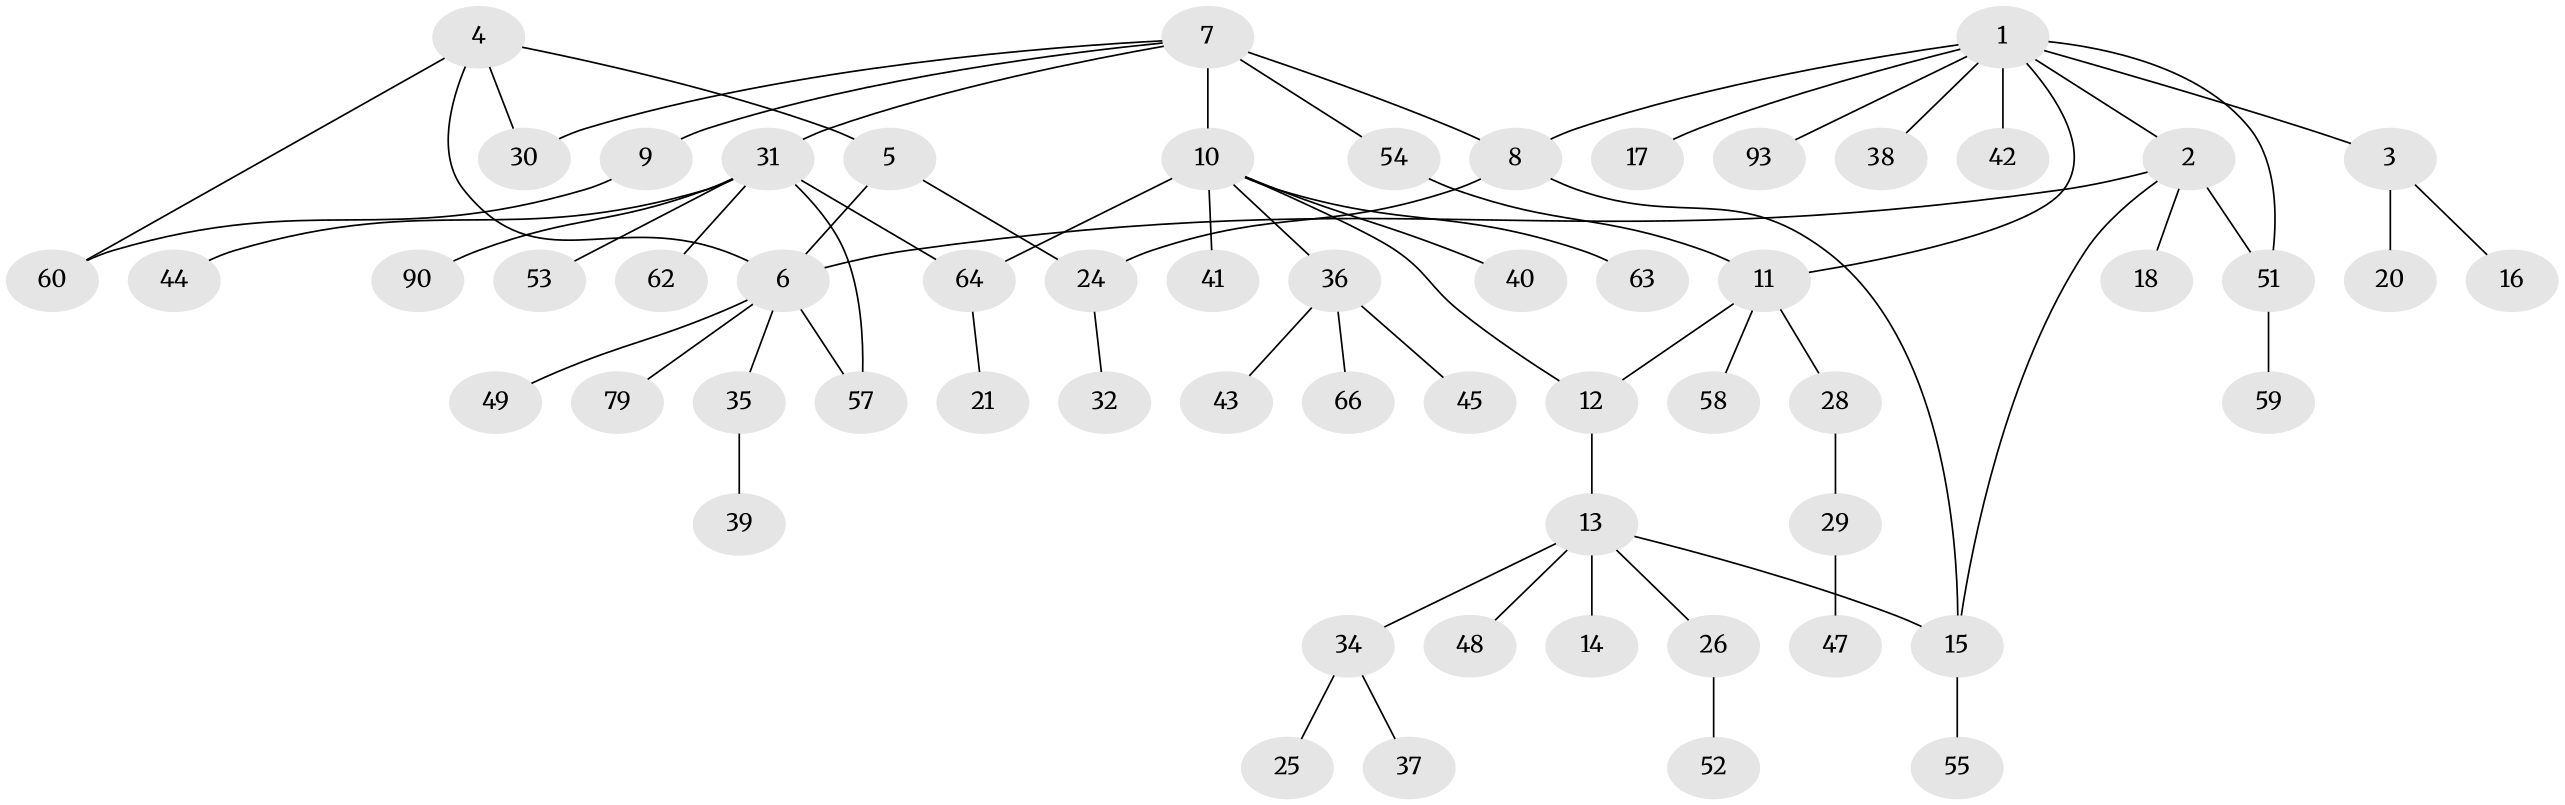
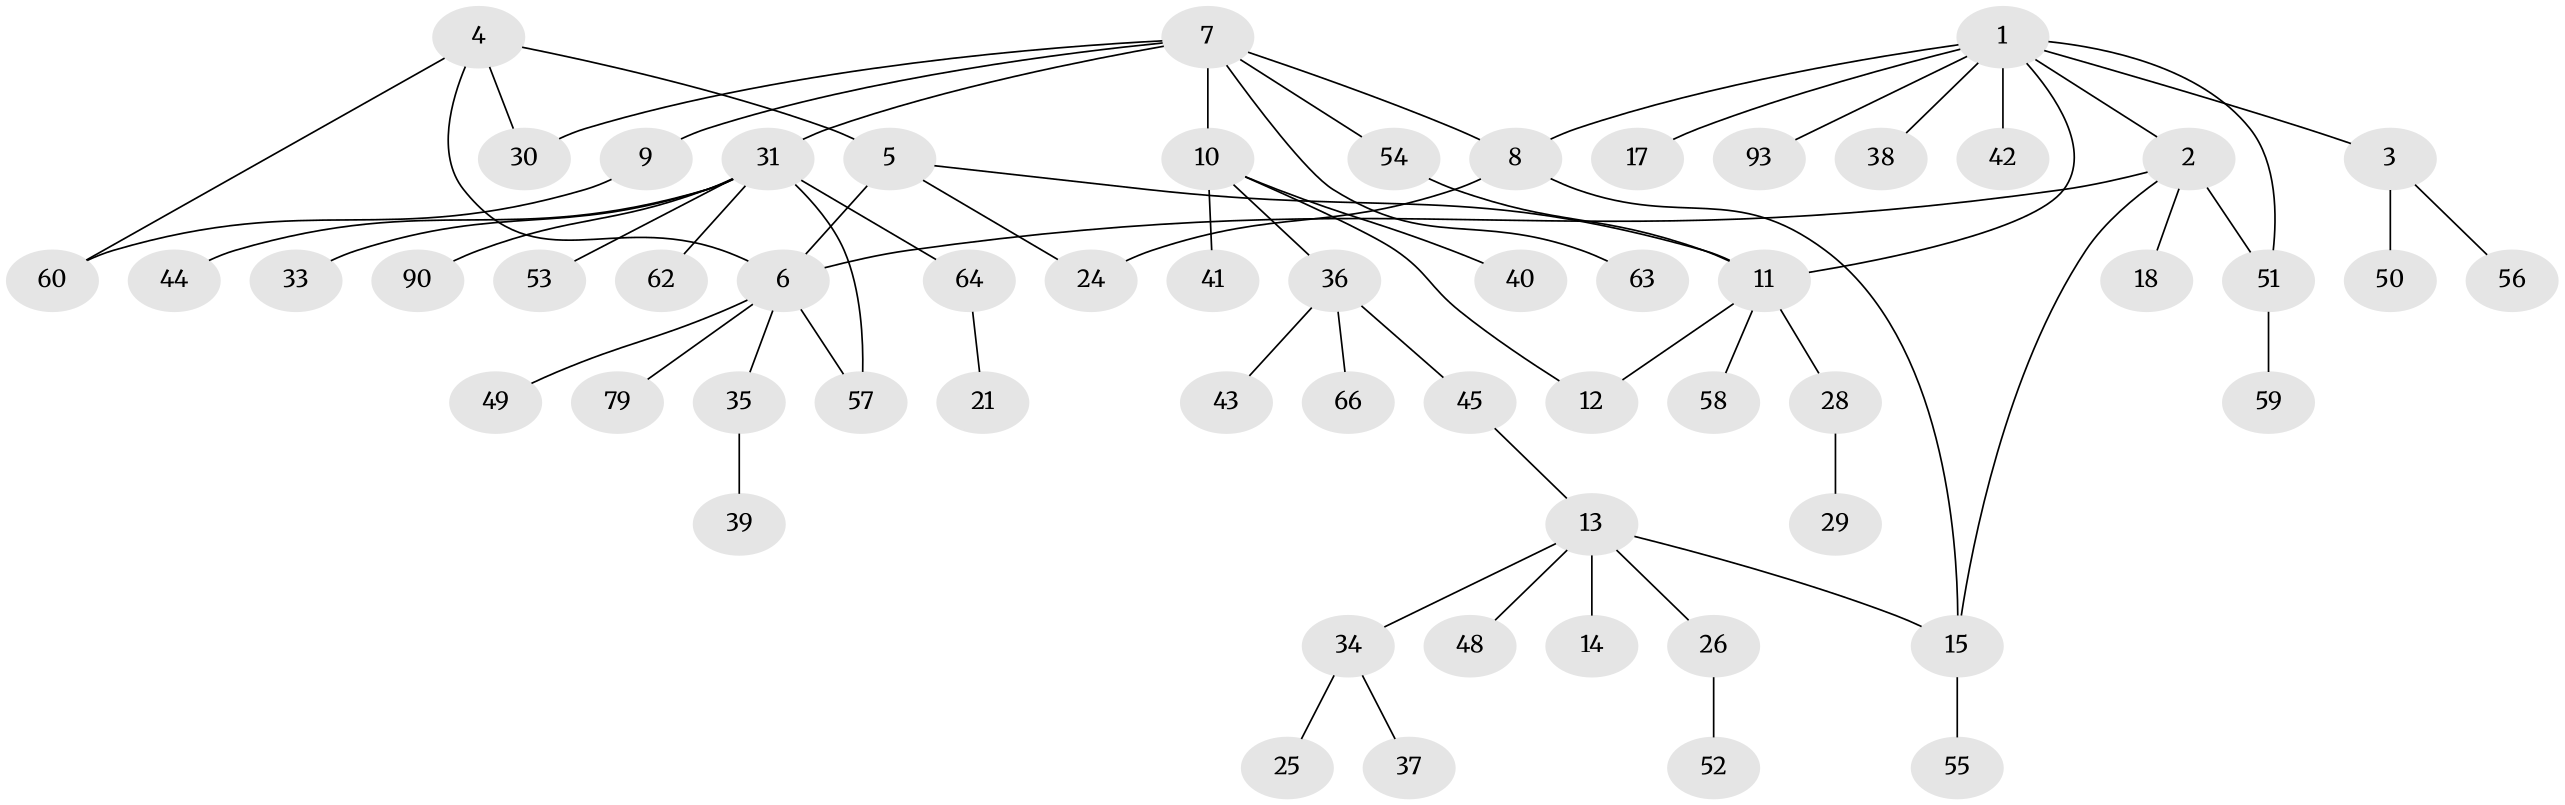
none -> (1455, 207)
(1093, 218) -> none
(1510, 231) -> (1337, 192)
none -> (296, 281)
(2390, 281) -> (2390, 281)
(2512, 281) -> (2512, 281)
(1105, 403) -> none
(1592, 464) -> (1531, 463)
(1835, 646) -> none
